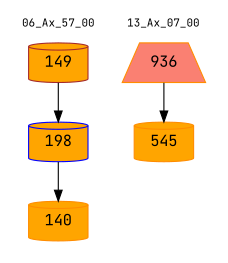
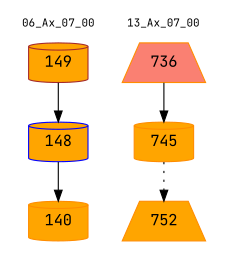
(59, 24) -> (59, 24)
(164, 63) -> (164, 63)
(58, 142) -> (58, 142)
(164, 142) -> (164, 142)
none -> (164, 221)
